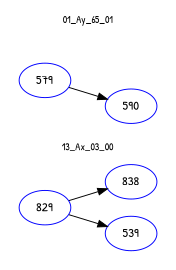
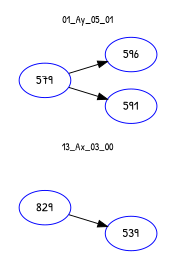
(88, 21) -> (88, 21)
none -> (131, 55)
(131, 106) -> (131, 106)
(131, 182) -> none
